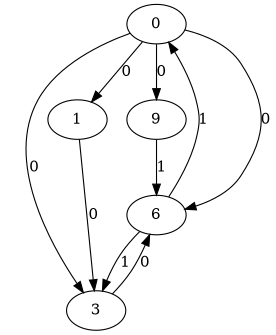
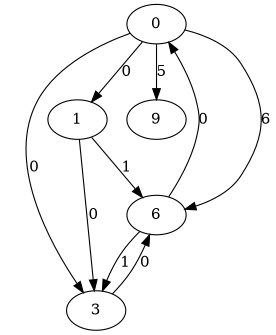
(162, 72) -> (162, 72)
(204, 120) -> (204, 120)
(266, 120) -> (266, 120)
(157, 162) -> (113, 163)
